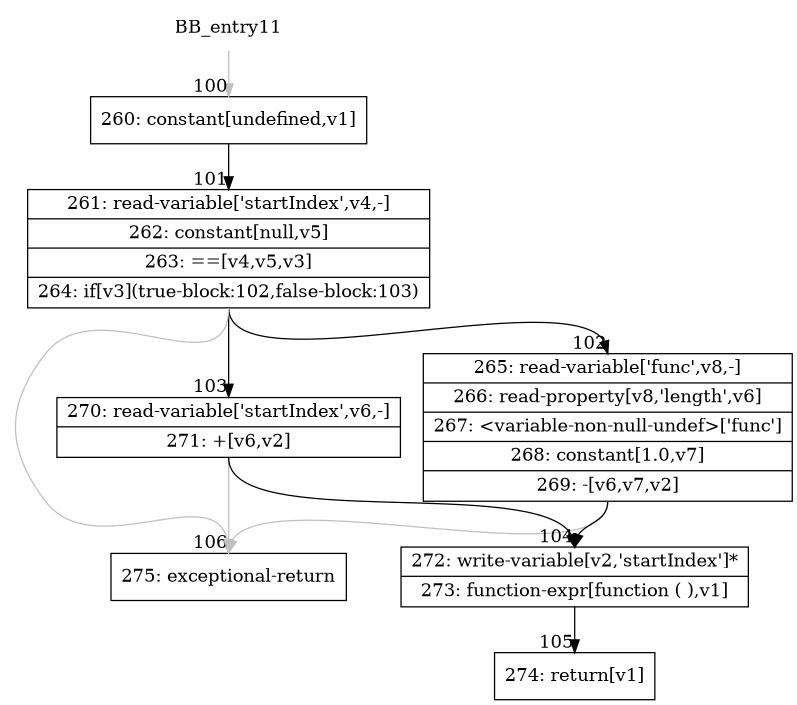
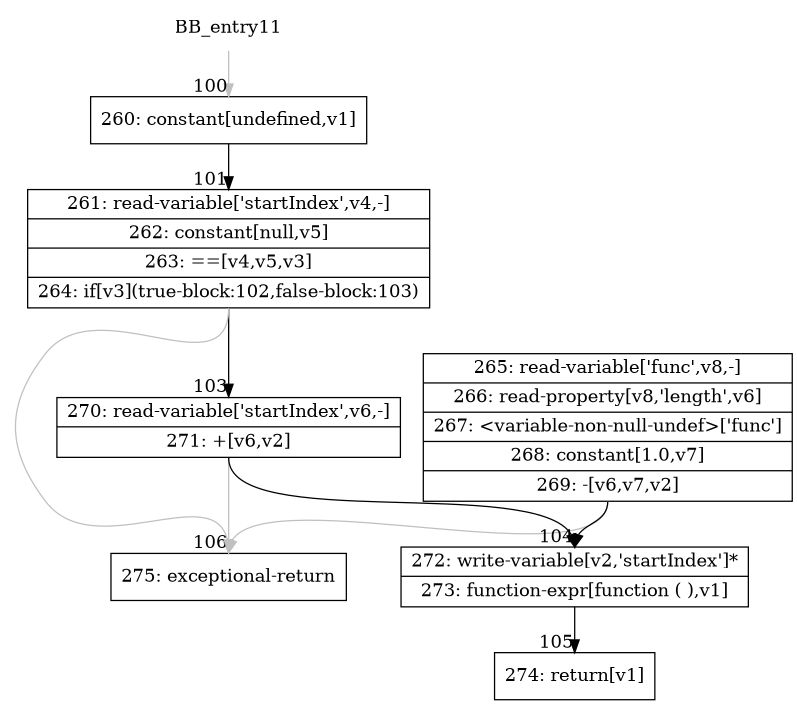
(412, 331) -> none
